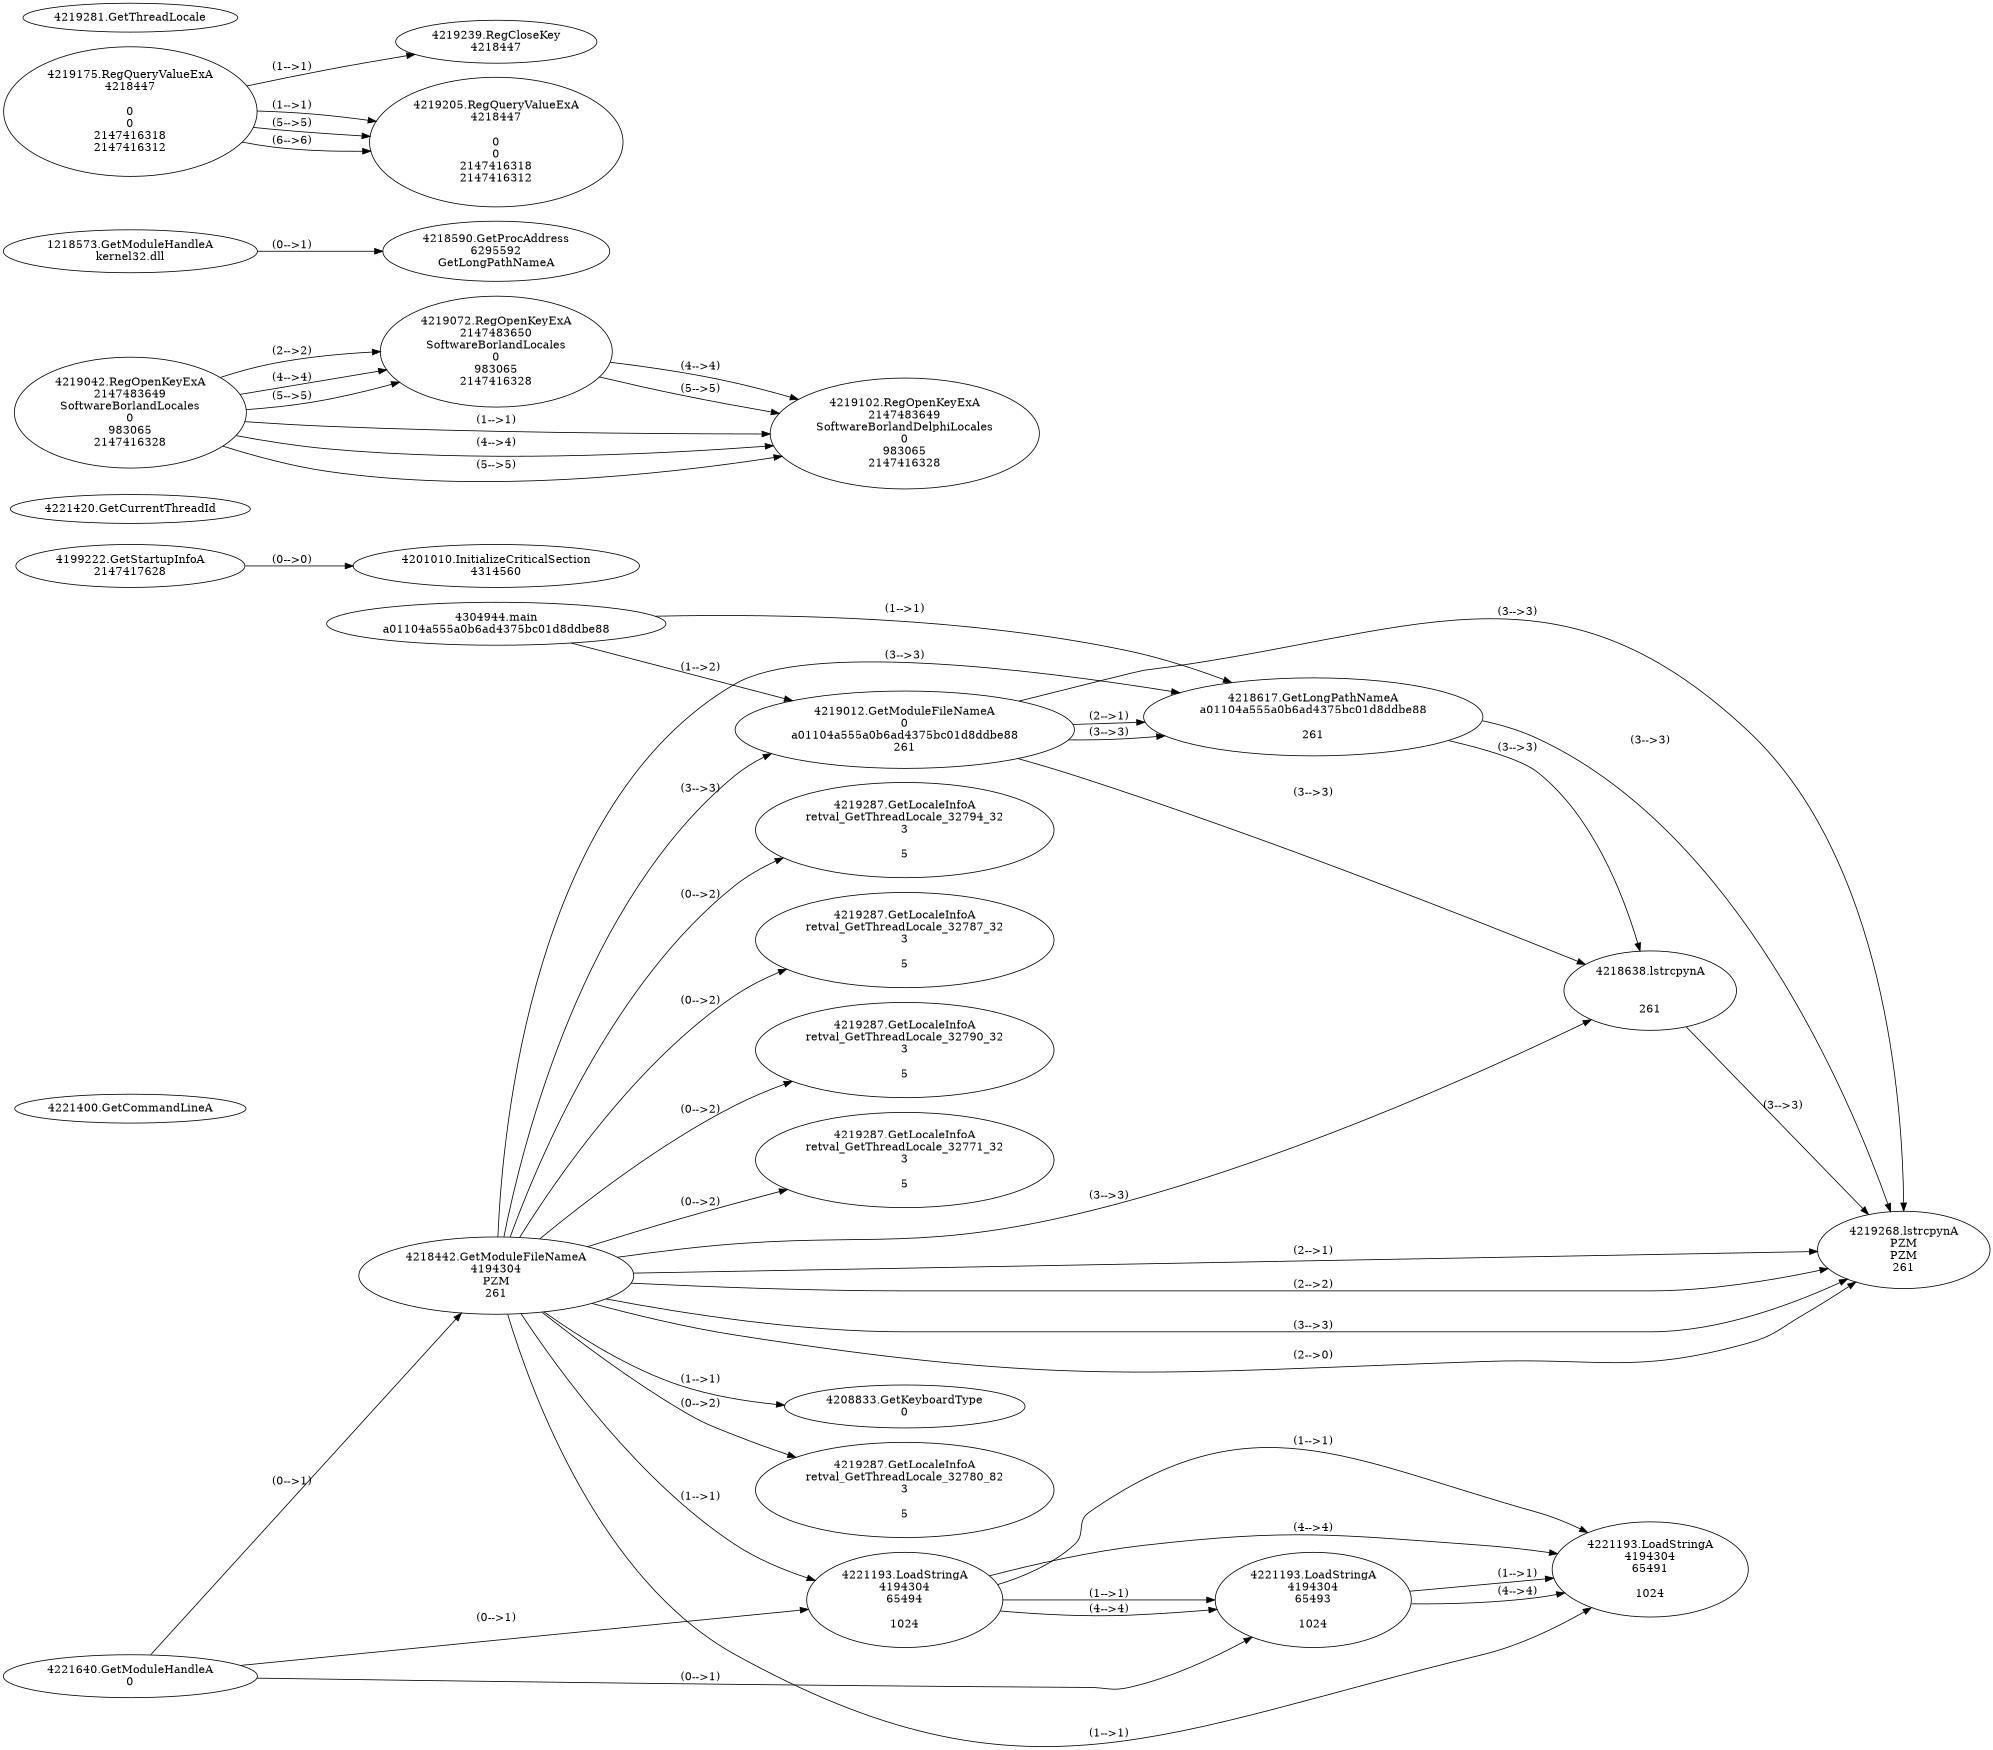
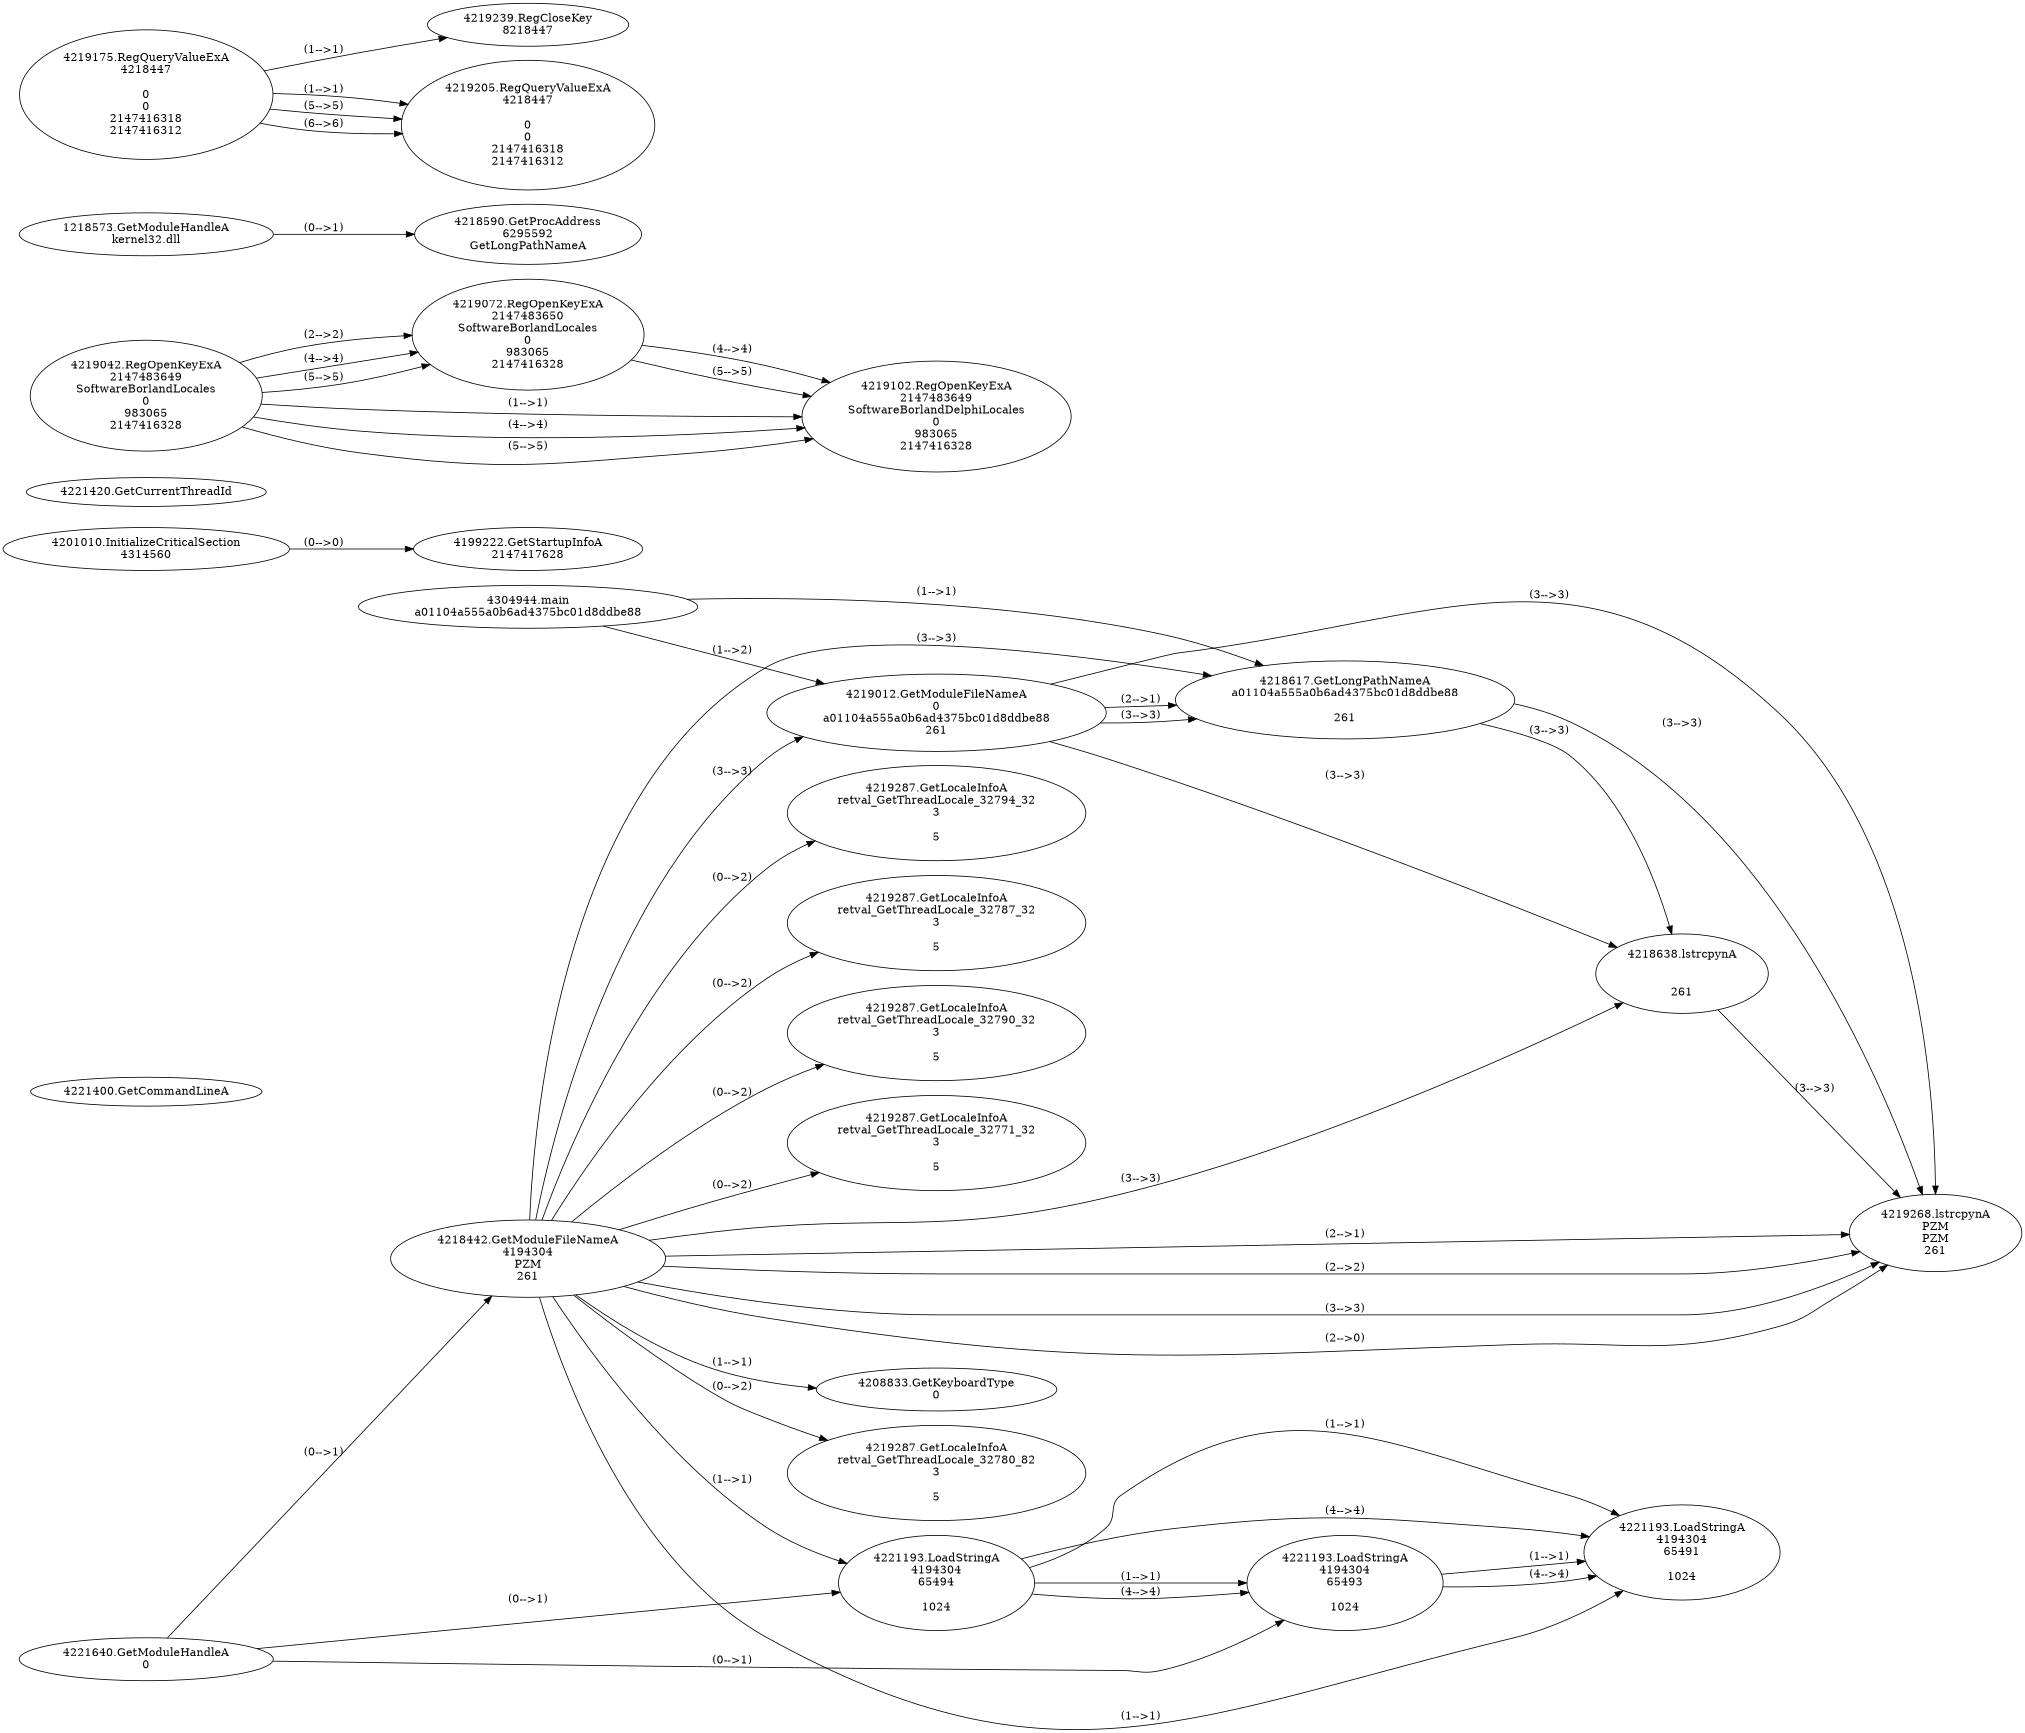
(130, 18) -> none
(496, 42) -> (528, 25)
(295, 566) -> (347, 549)
